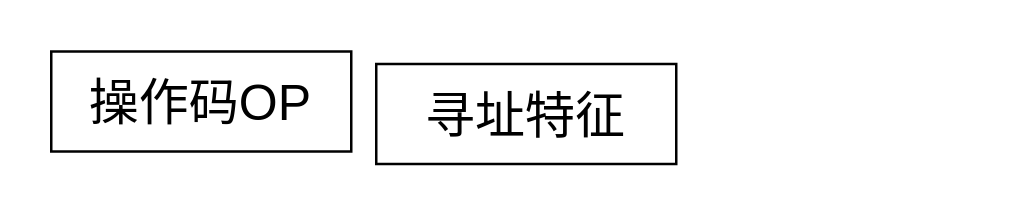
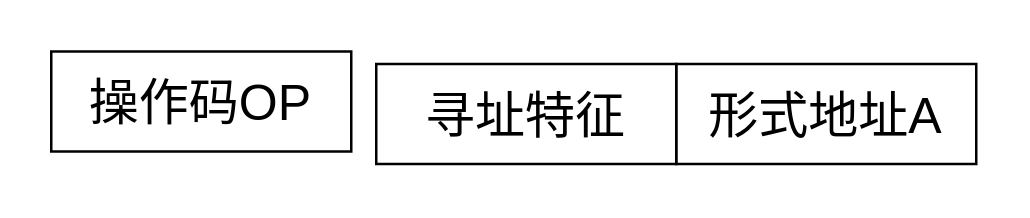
none -> (826, 114)
